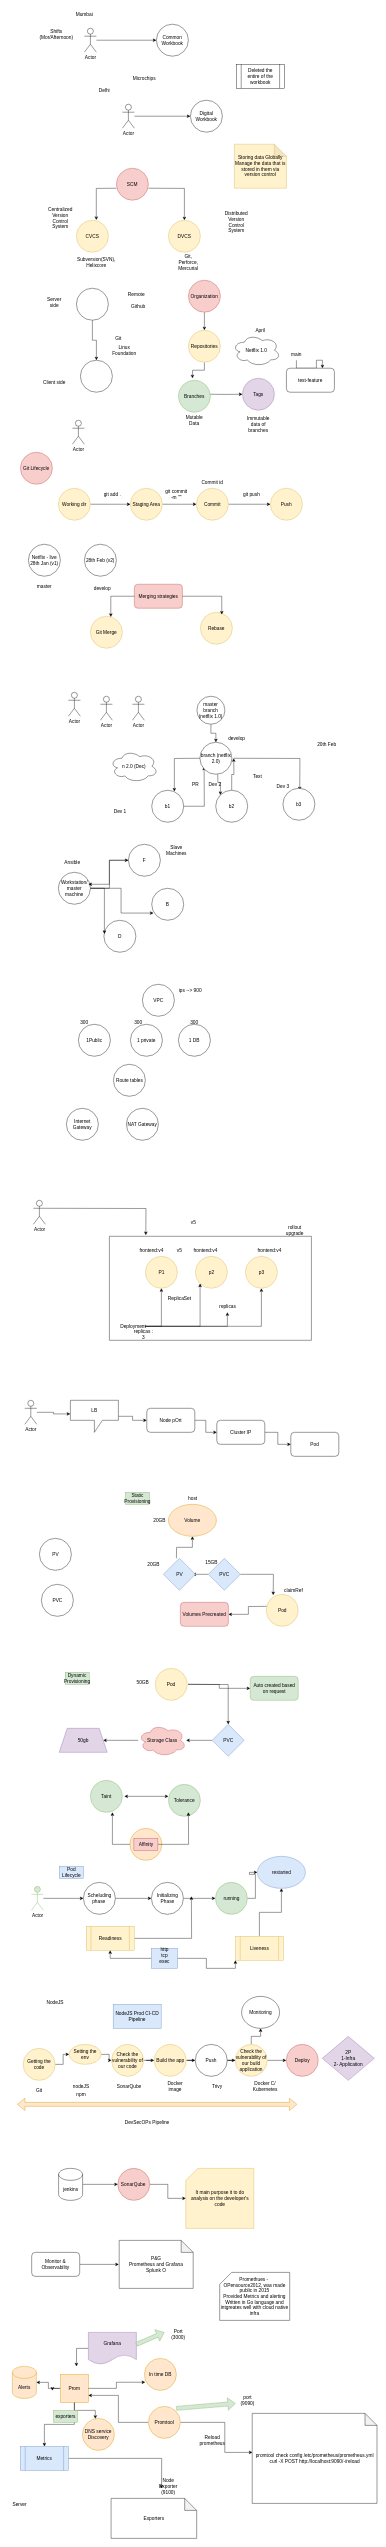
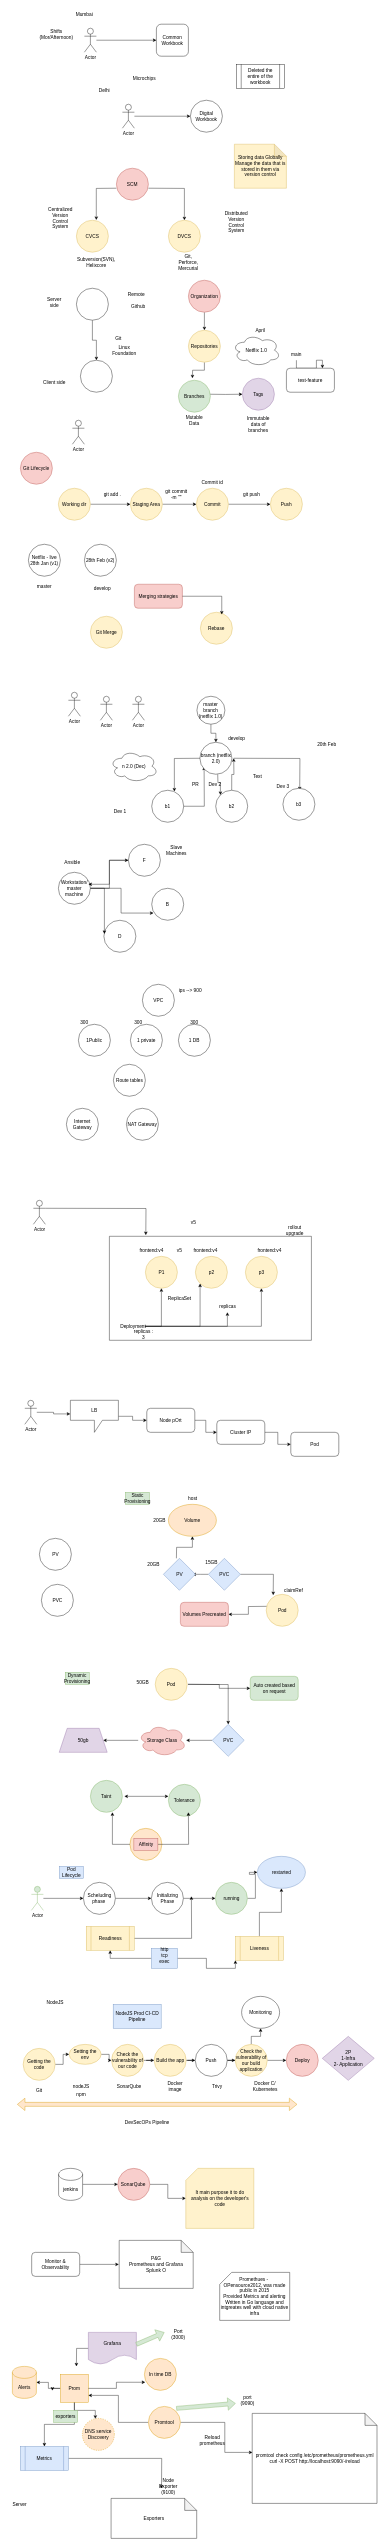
(172, 40) -> (172, 40)
(111, 613) -> none
(98, 2434) -> (98, 2434)
